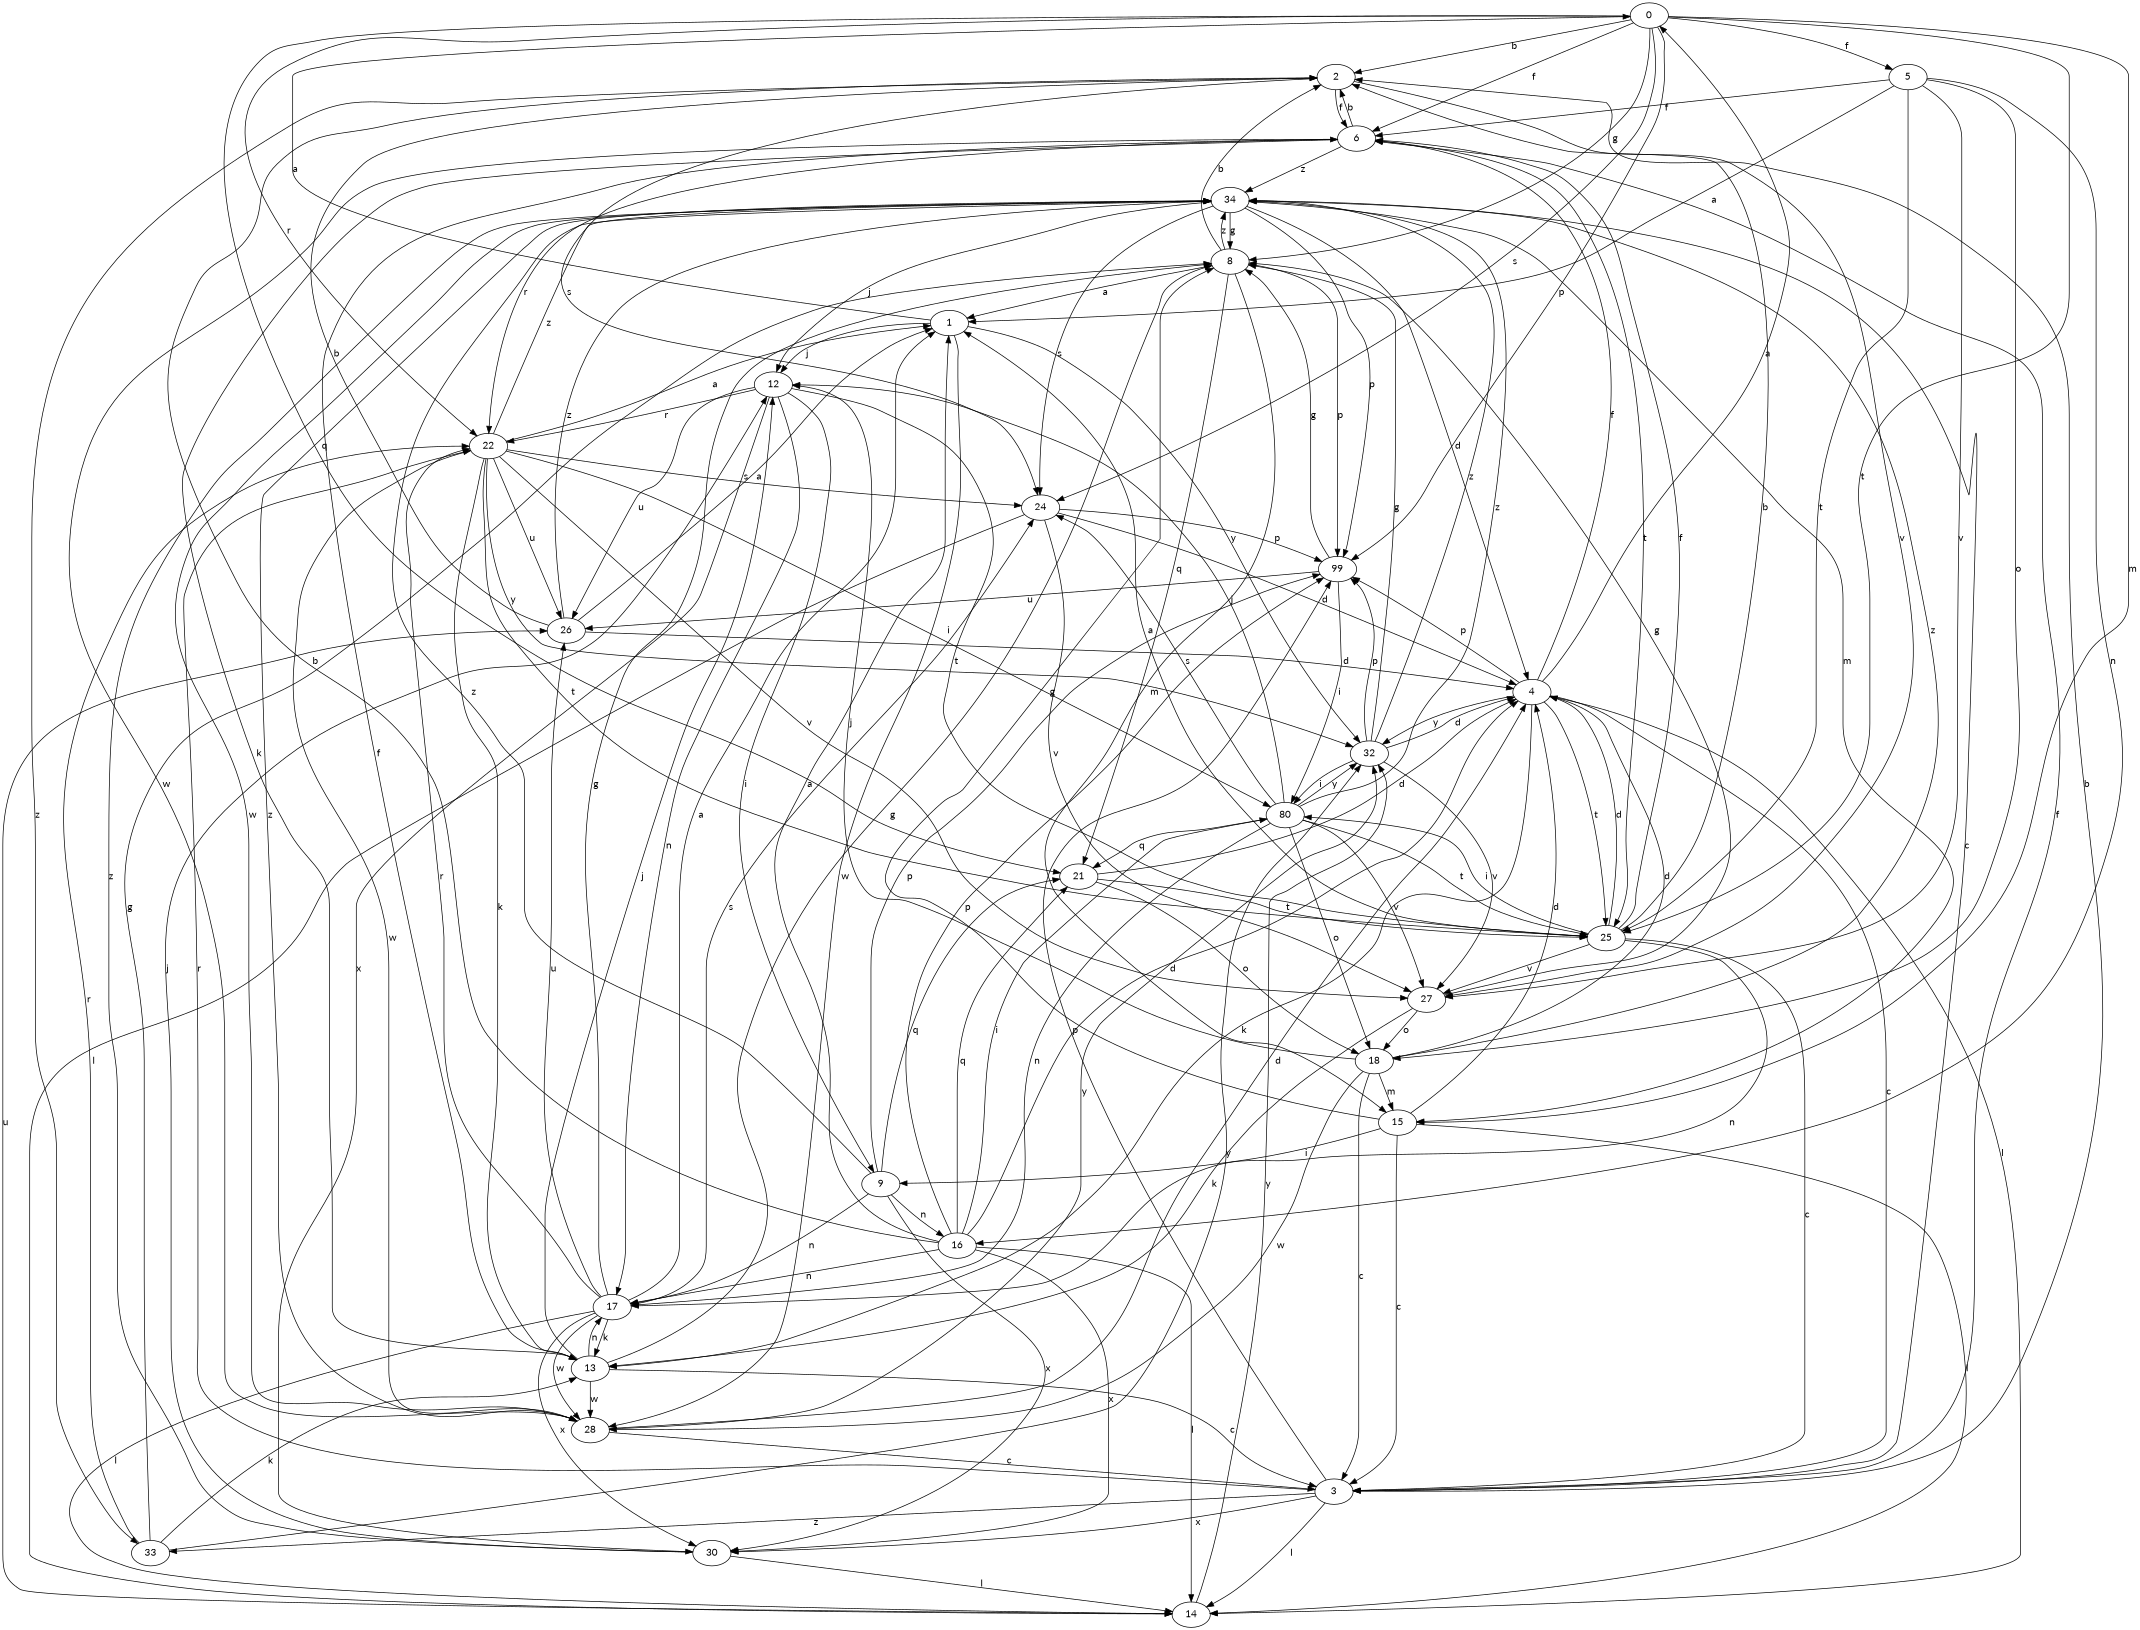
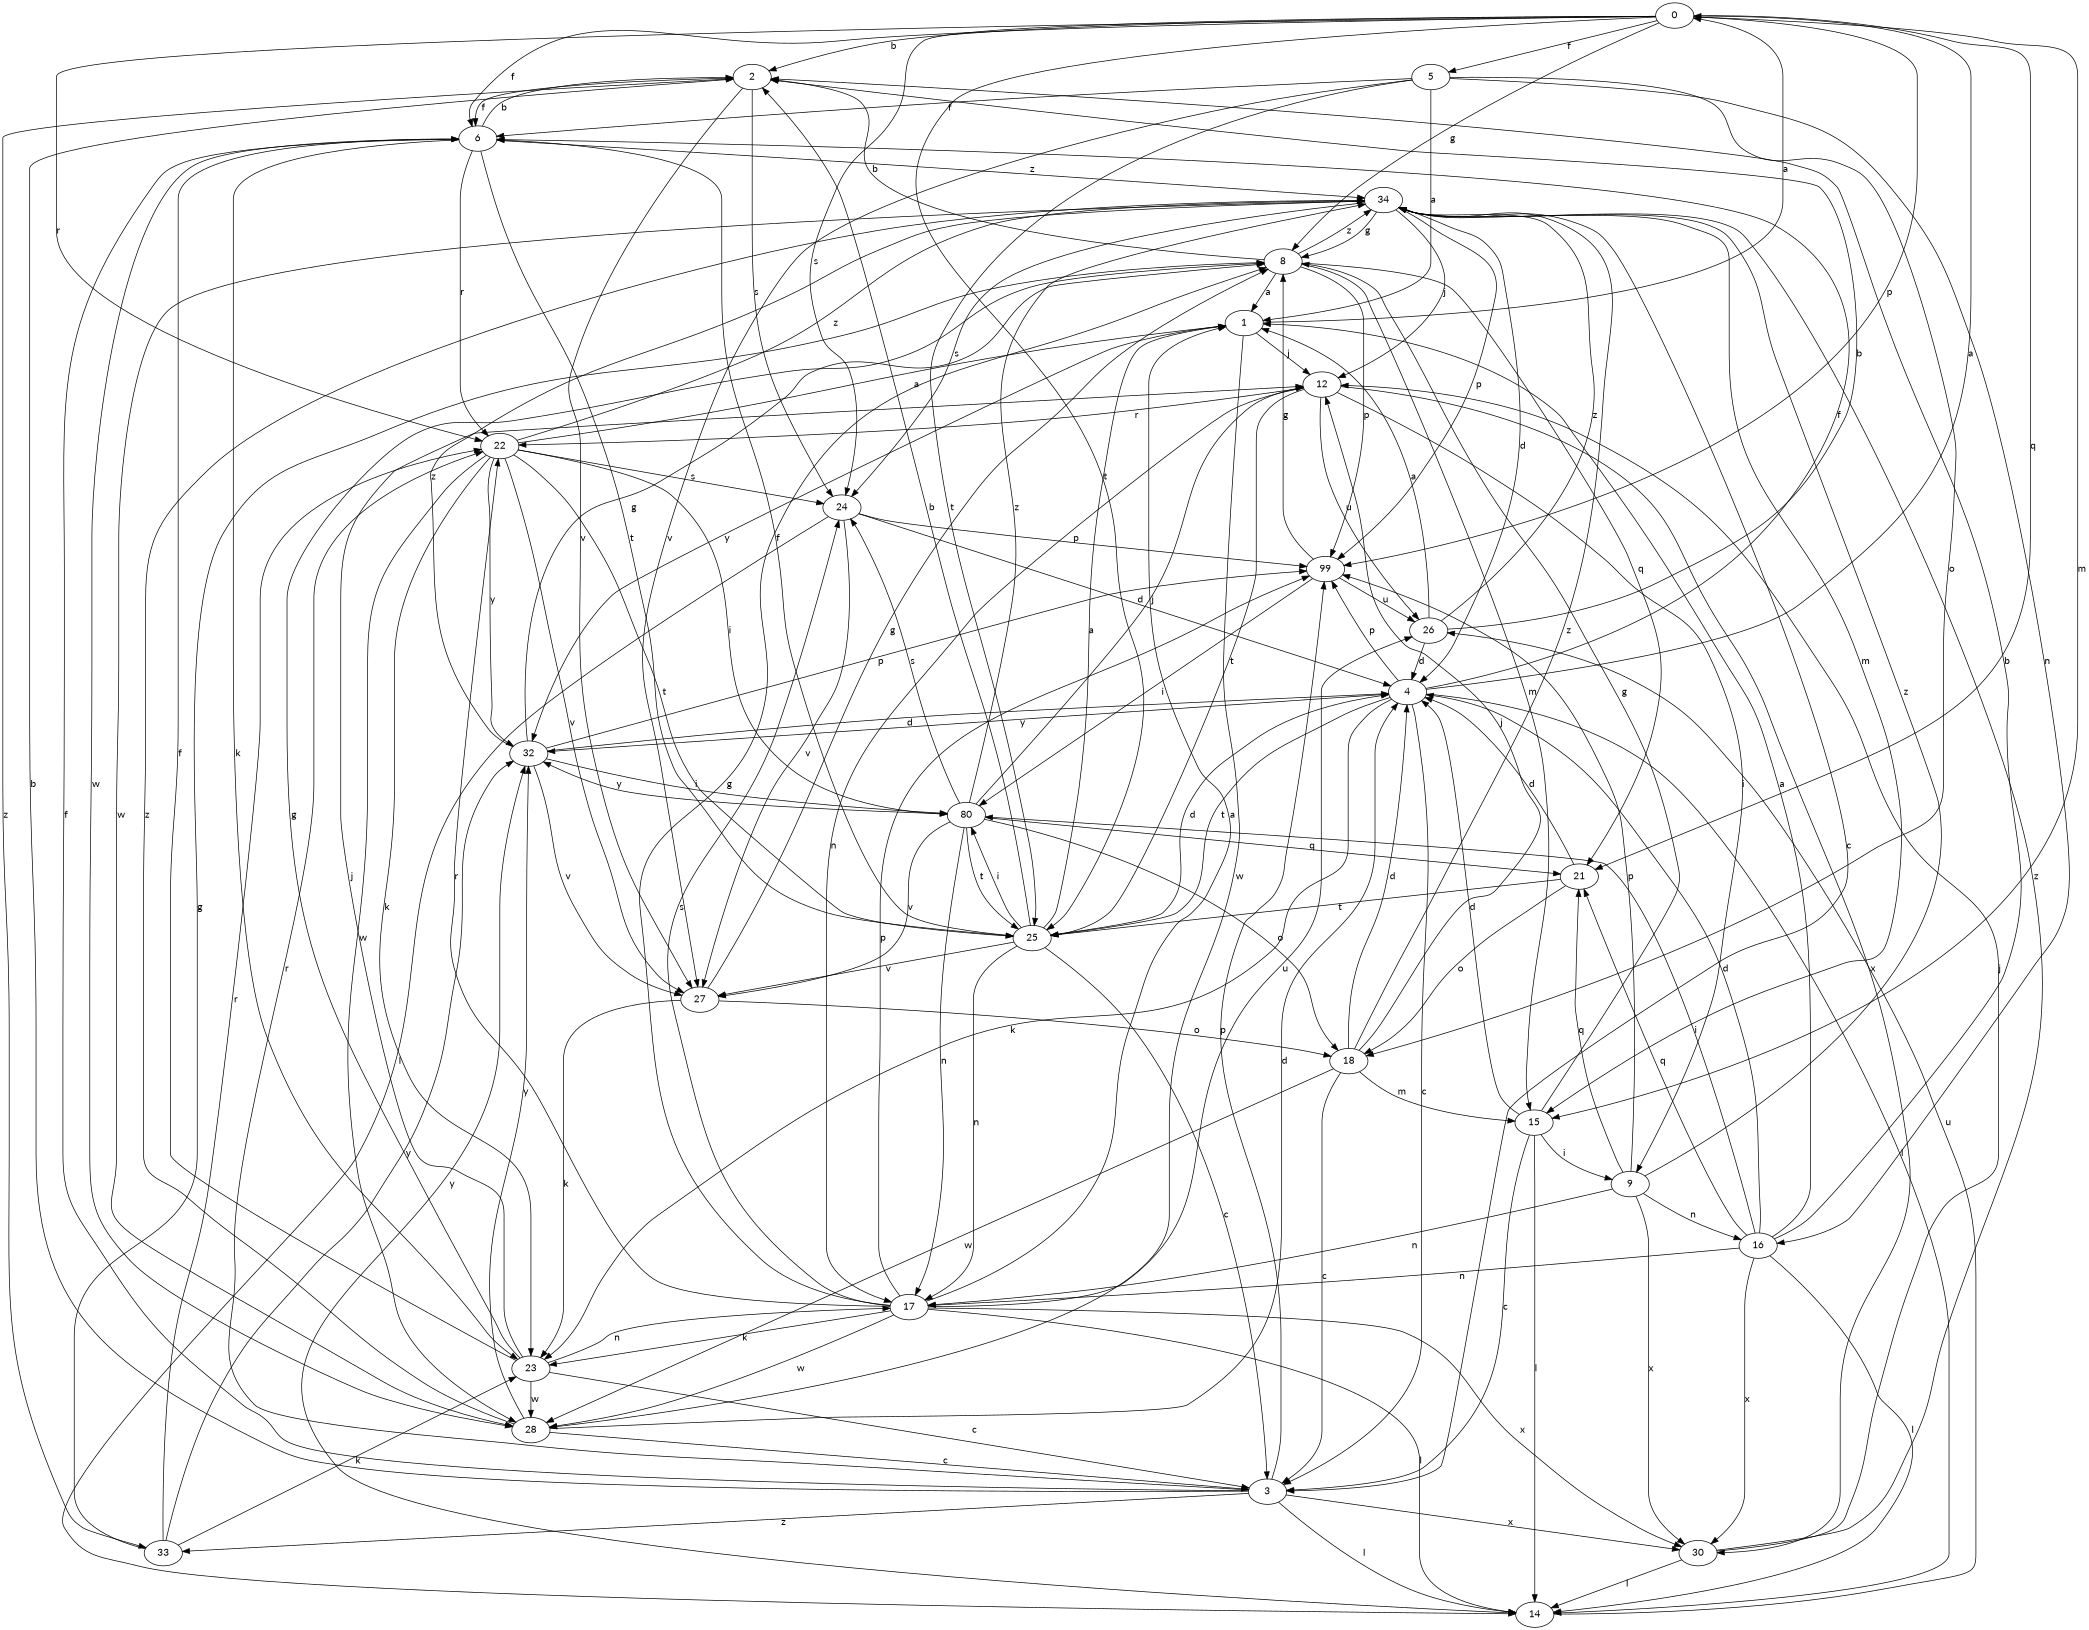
(526, 535) -> none
(1010, 857) -> (897, 820)
(590, 1369) -> (531, 1369)
